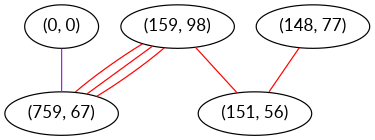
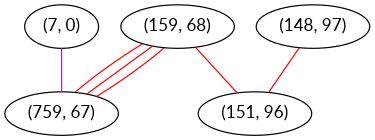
(62, 27) -> (62, 27)
(178, 27) -> (178, 27)
(313, 27) -> (313, 27)
(255, 114) -> (255, 114)
